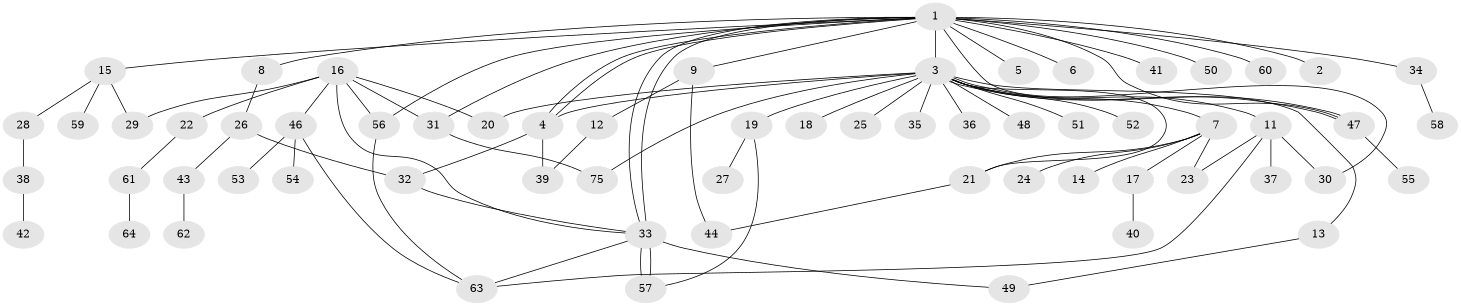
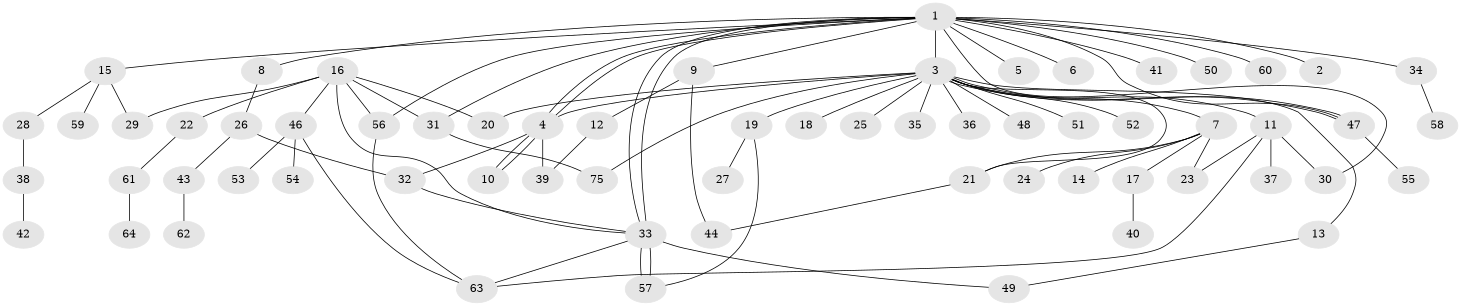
none -> (488, 180)
